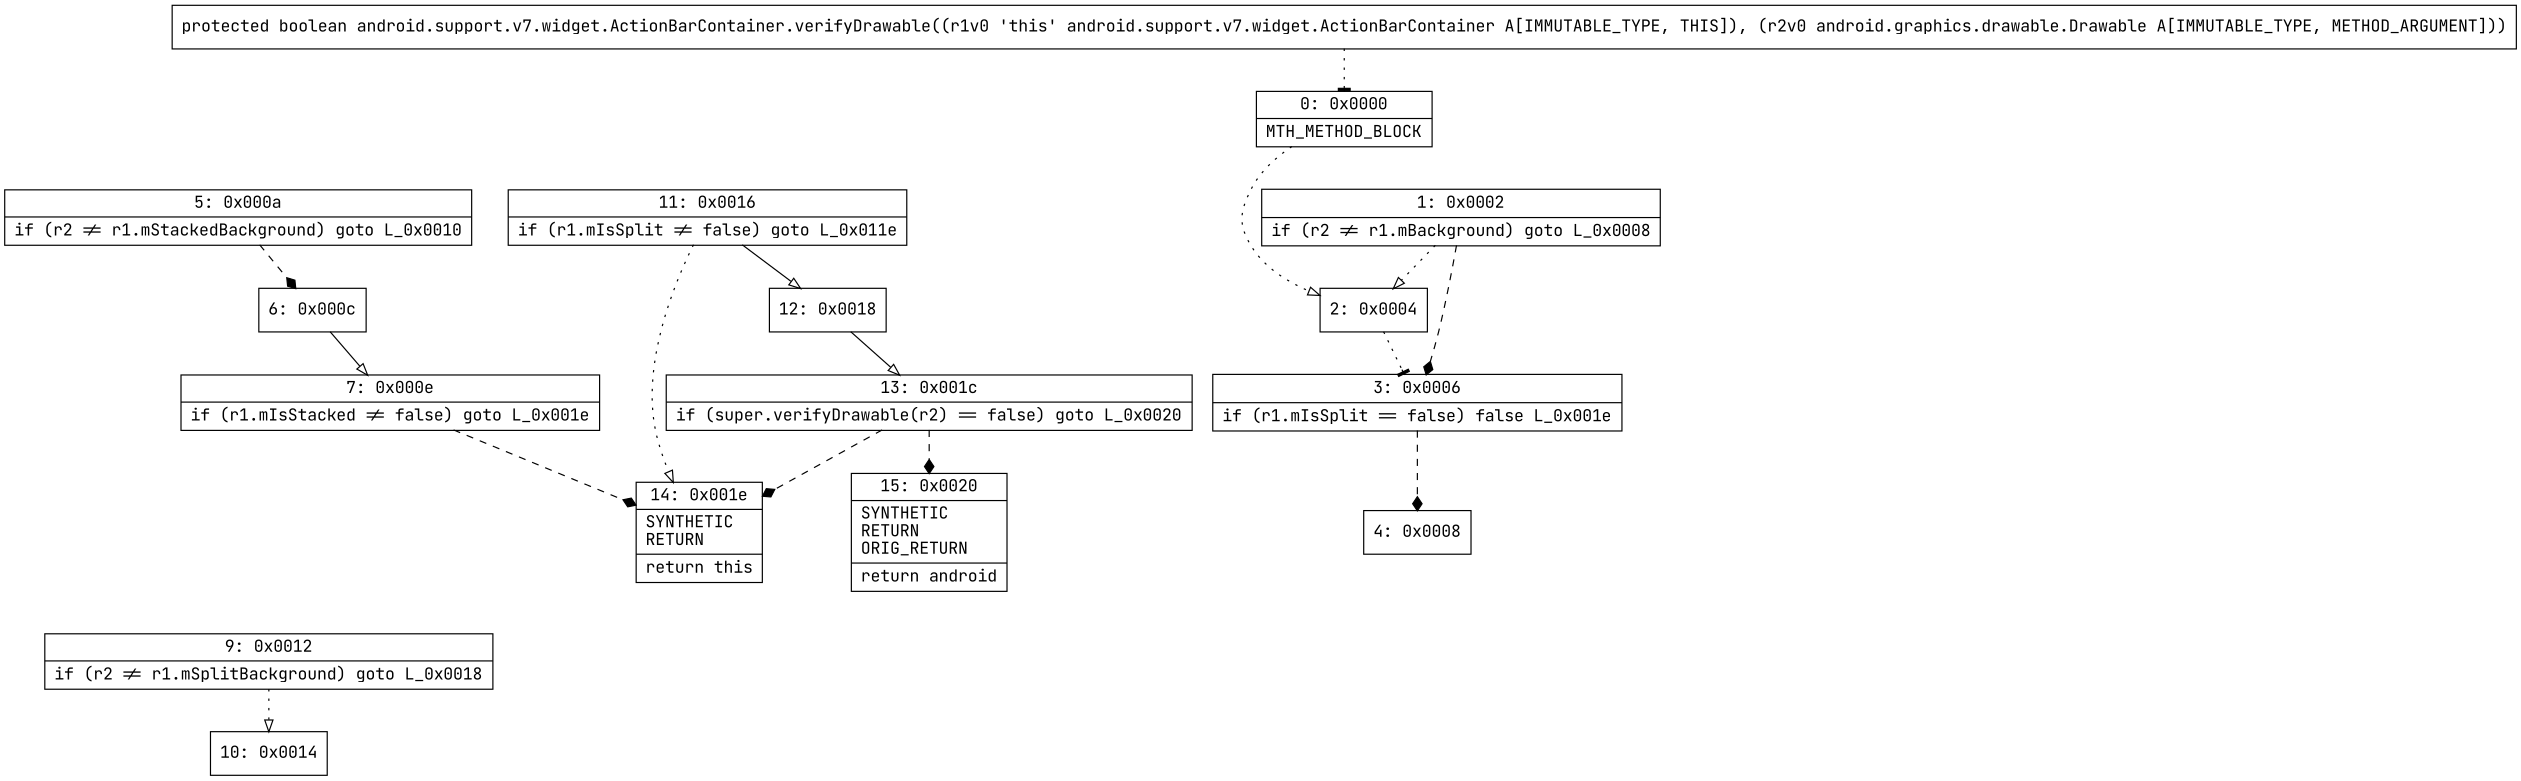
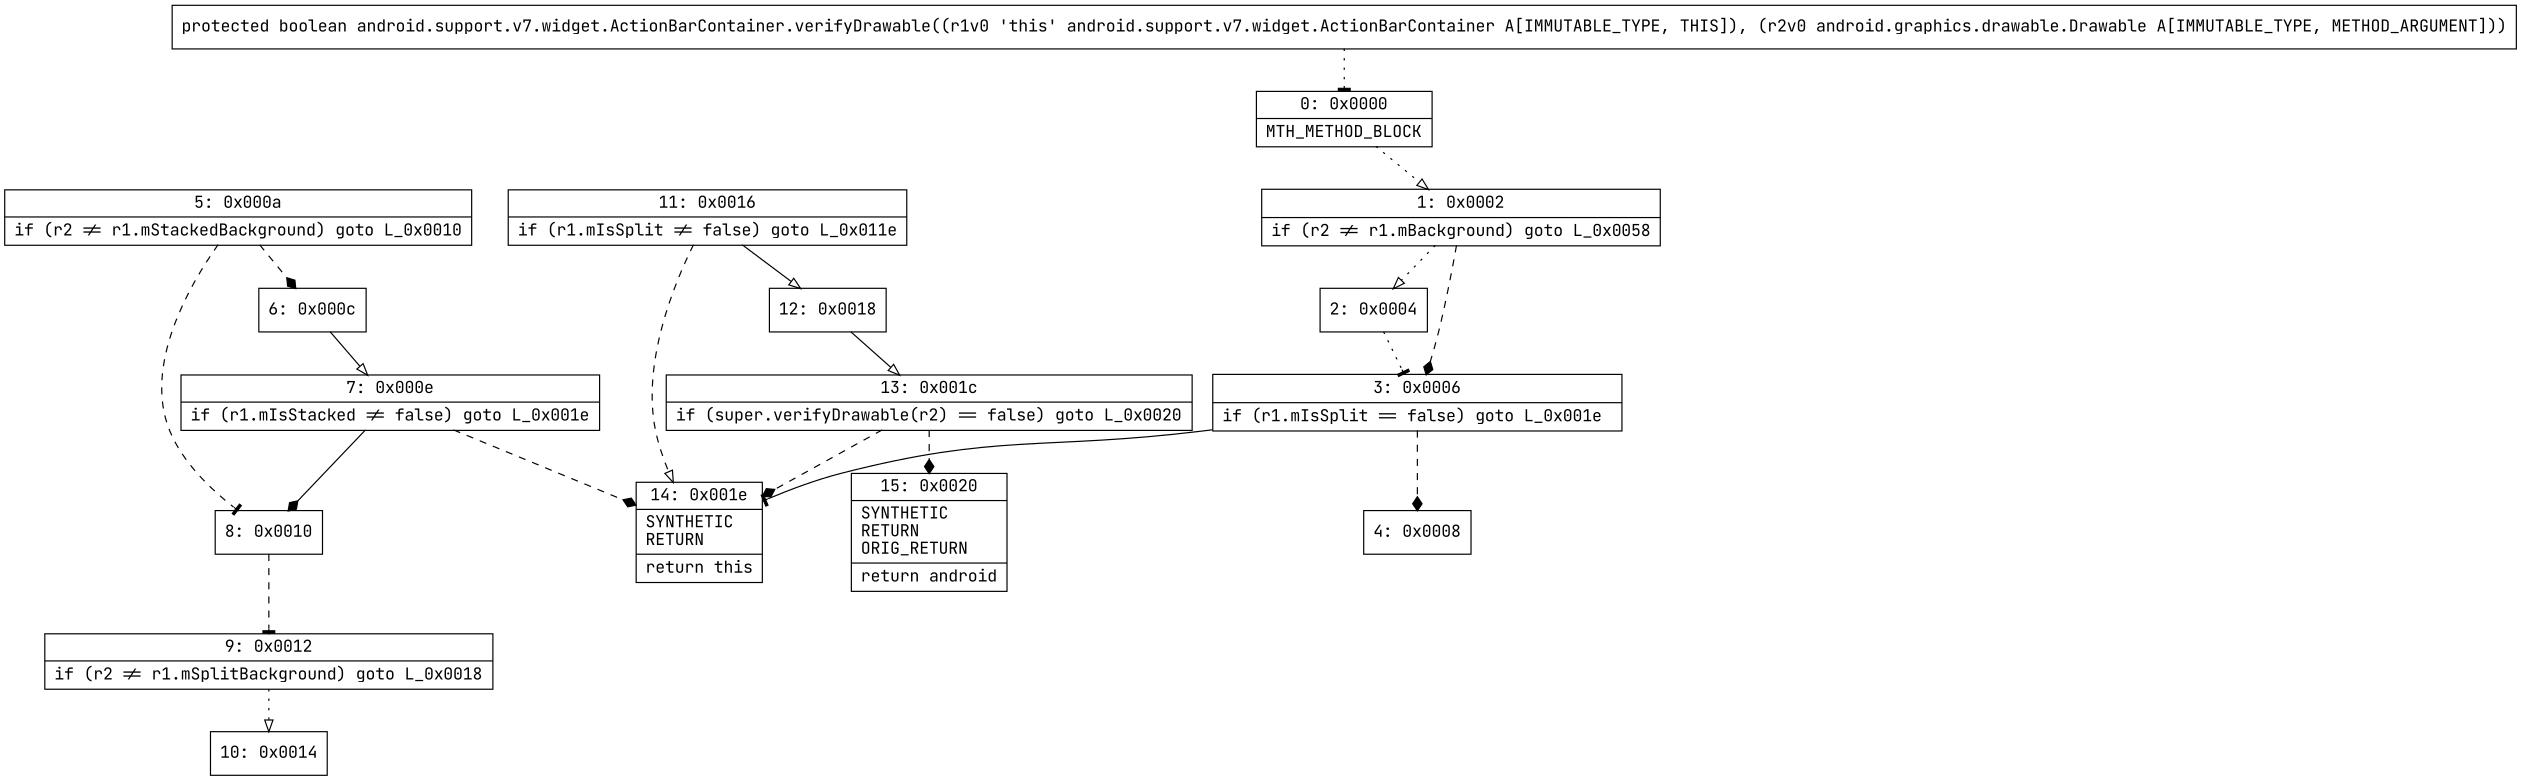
(1242, 225) -> (1398, 164)
(1461, 231) -> (1461, 231)
(656, 356) -> (656, 356)
(1417, 416) -> (1412, 416)
none -> (987, 447)
none -> (269, 532)
